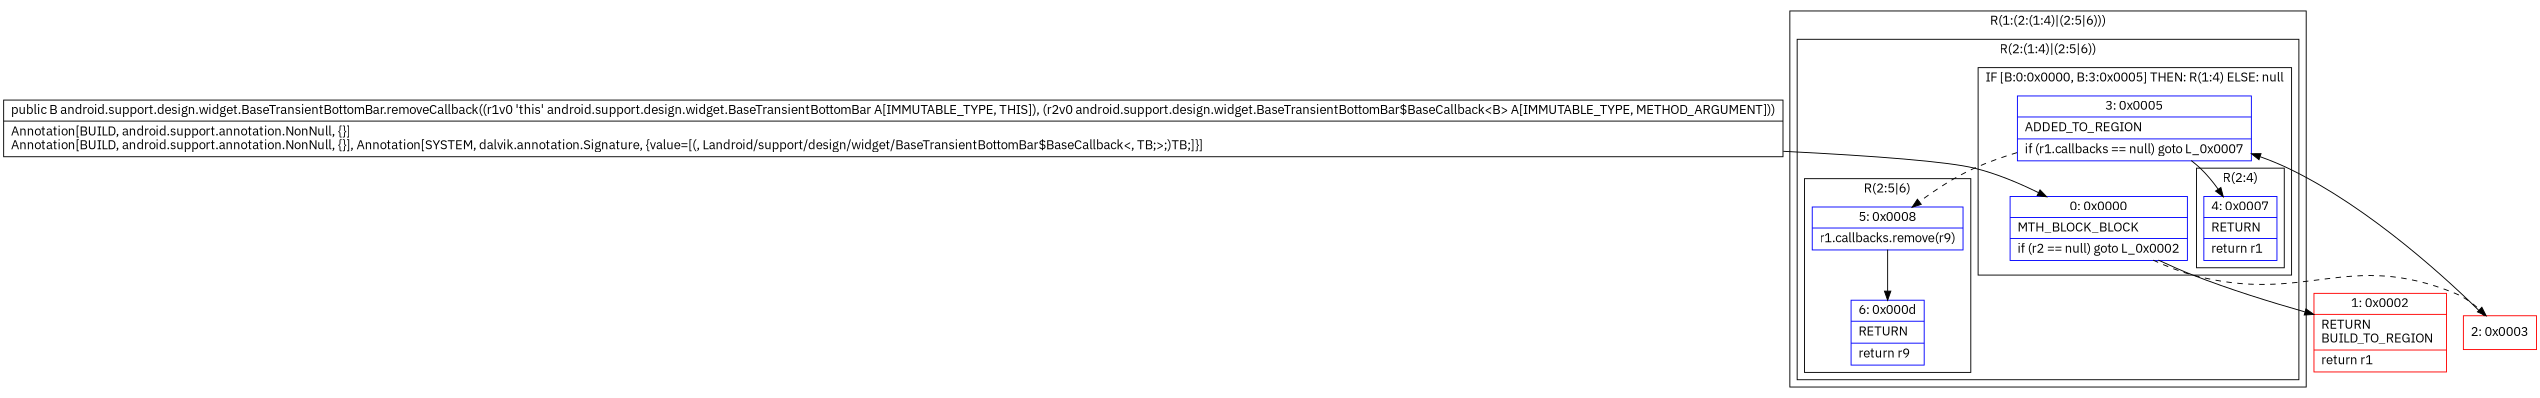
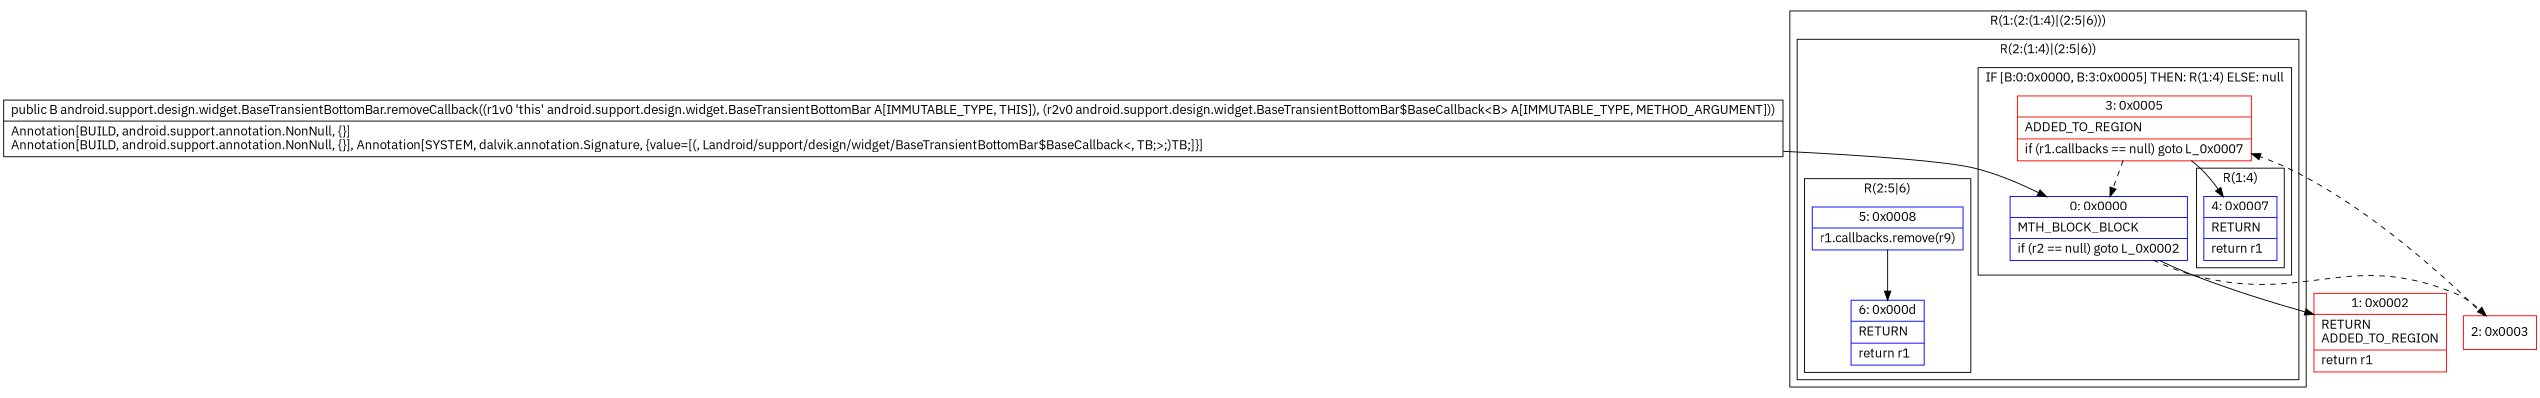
(2134, 128) -> (2134, 128)
(1966, 172) -> (2118, 174)
(2240, 179) -> (2240, 179)
(2380, 225) -> (2380, 225)
(2377, 339) -> (2380, 339)
(1884, 354) -> (1884, 354)
